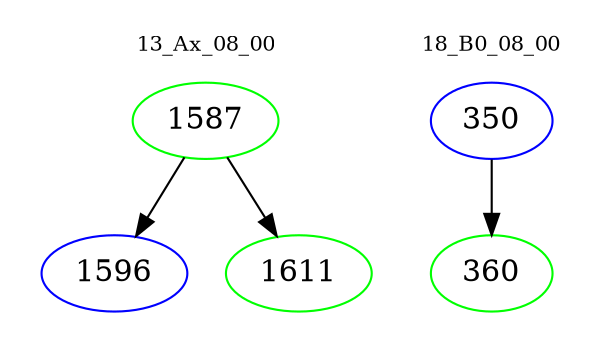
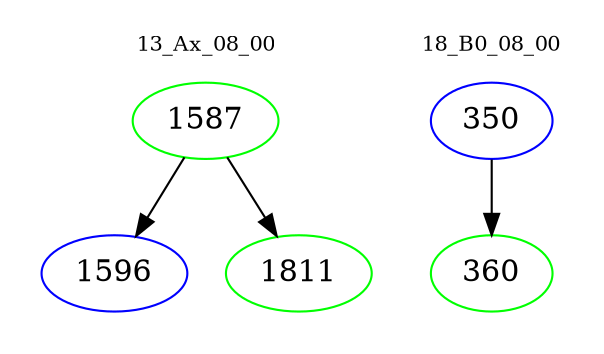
(299, 273) -> (299, 273)
